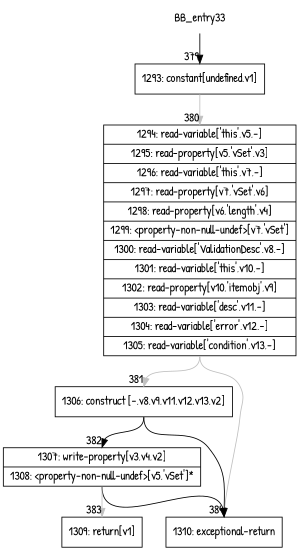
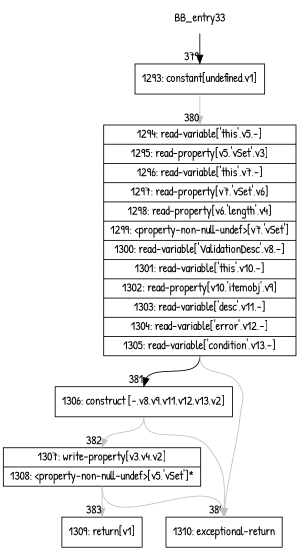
(176, 371) -> (176, 371)
(127, 431) -> (127, 431)
(203, 443) -> (203, 443)
(159, 503) -> (159, 503)
